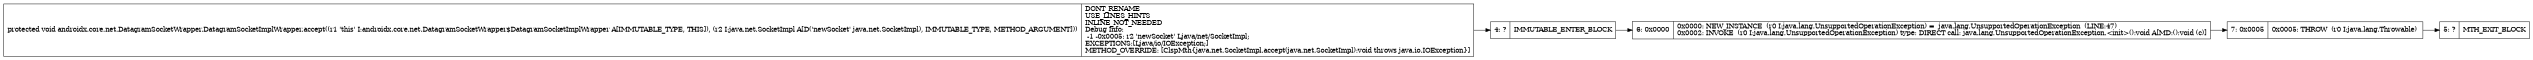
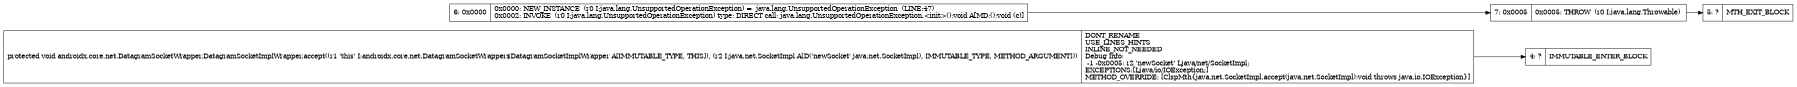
(1622, 30) -> none
